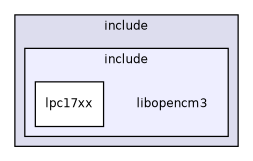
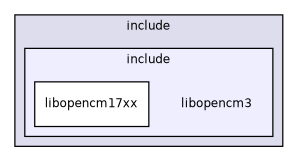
(69, 104) -> (92, 104)
